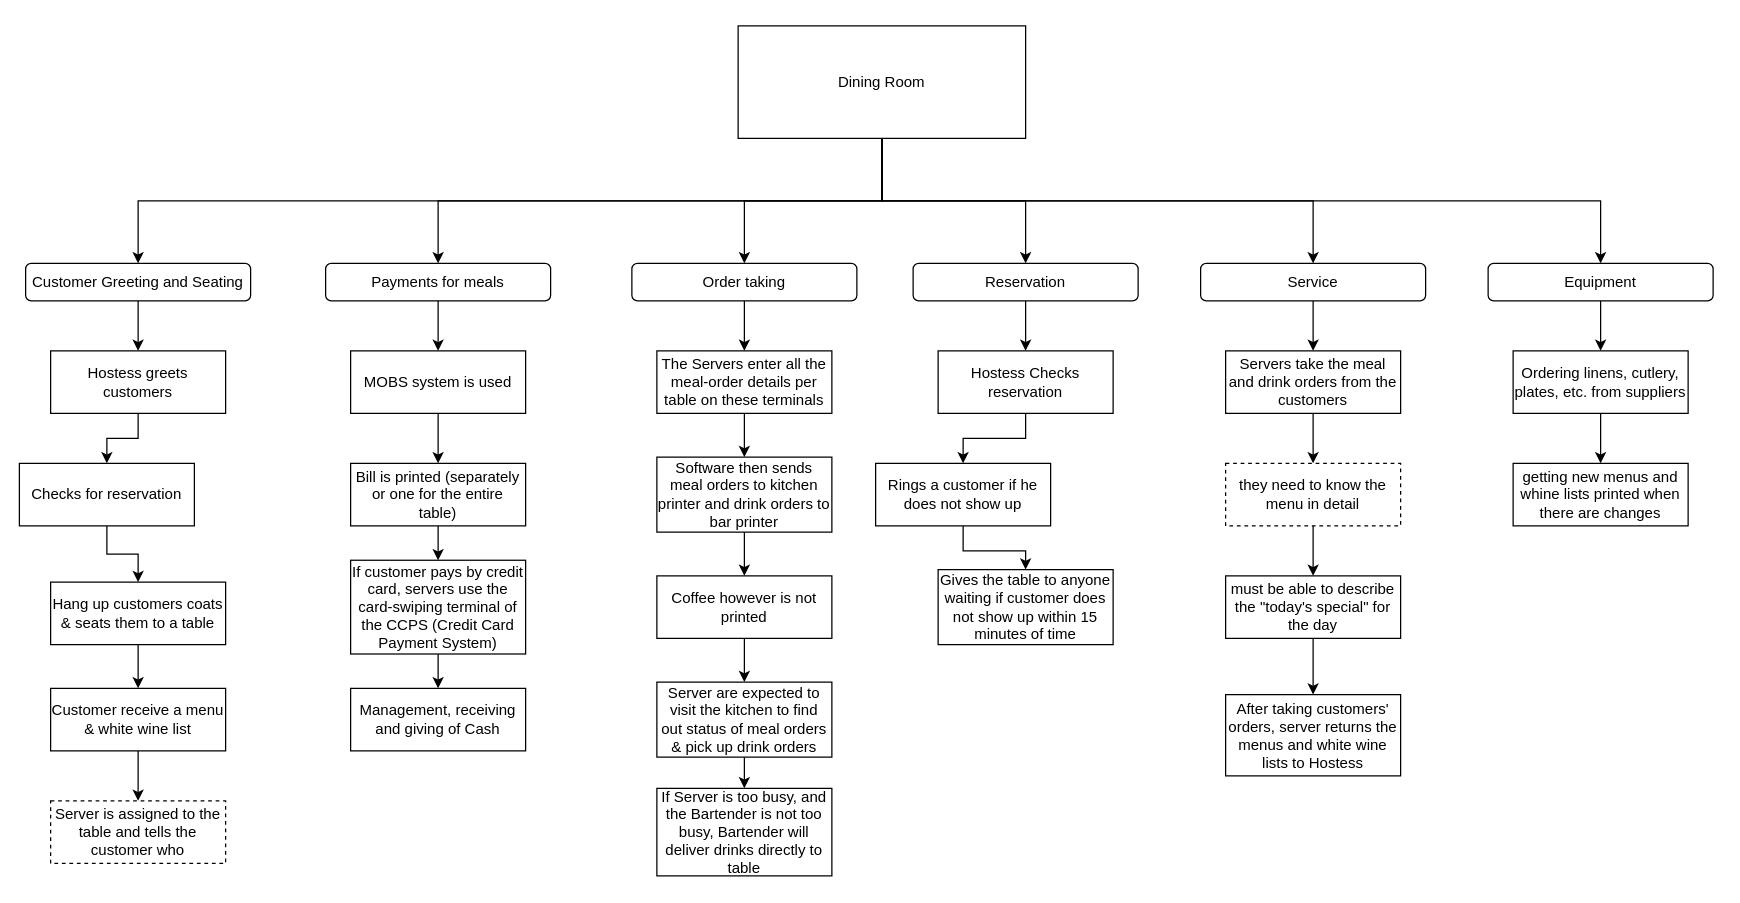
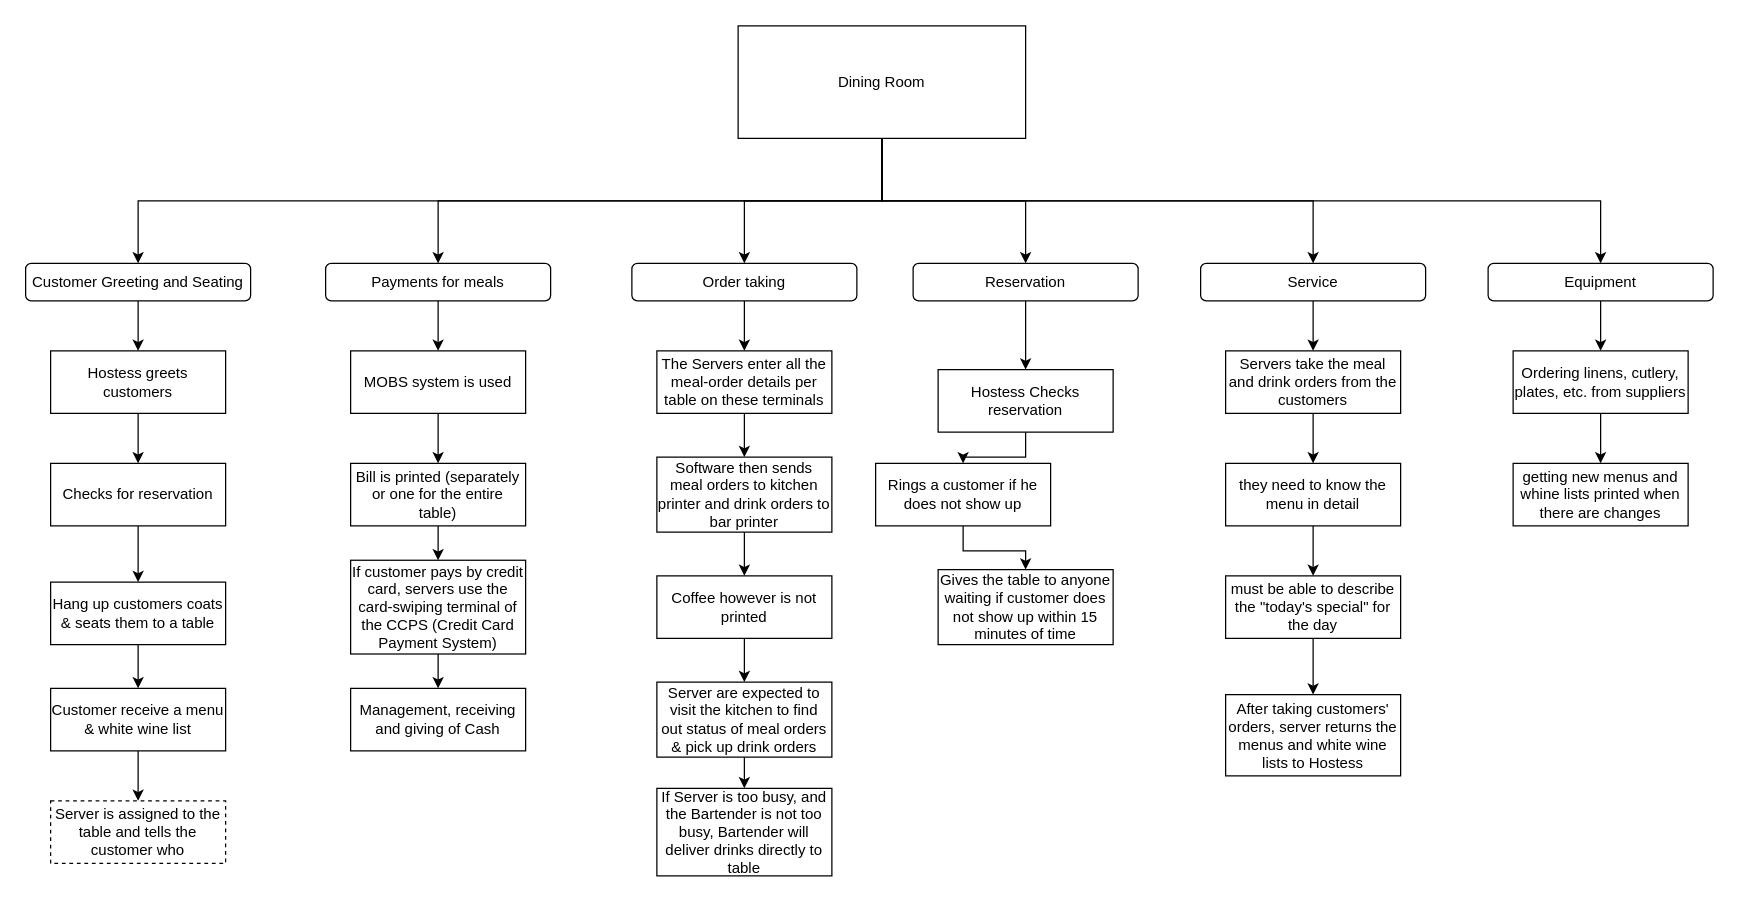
(1026, 382) -> (1026, 401)
(107, 494) -> (138, 494)
(1313, 494) -> (1313, 494)
